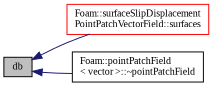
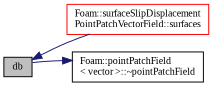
(57, 73) -> (47, 61)
